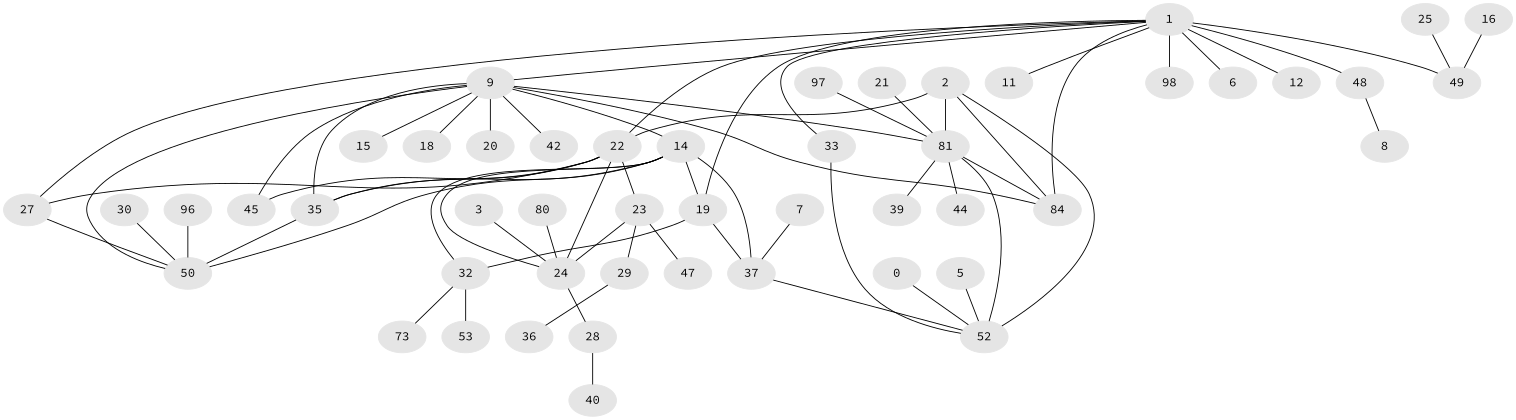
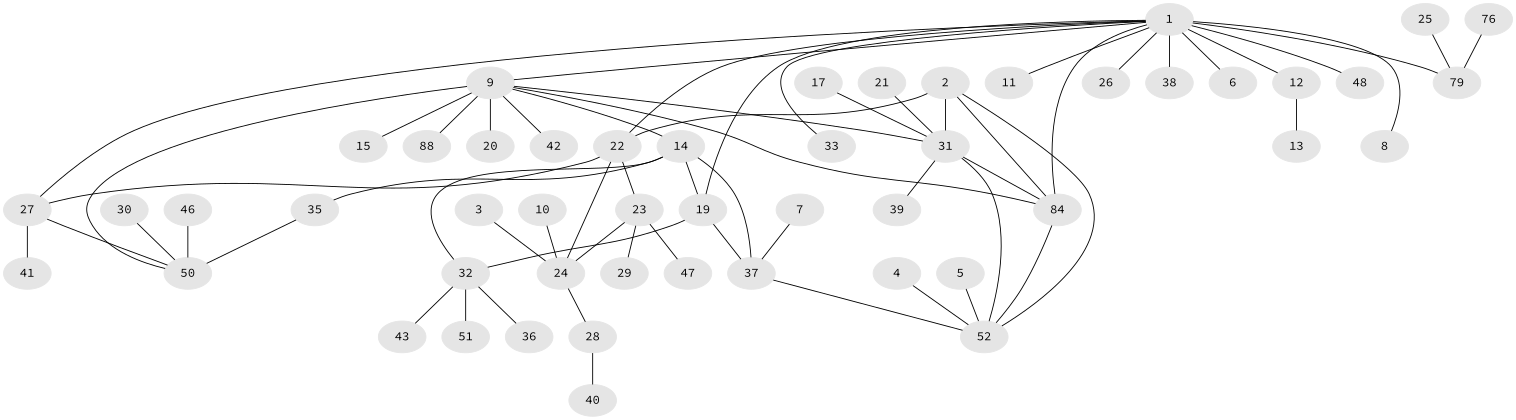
(1489, 19) -> (1489, 19)
(818, 83) -> (818, 83)
none -> (1106, 83)
(1169, 83) -> (1169, 83)
(1457, 83) -> (1457, 83)
(1372, 115) -> (1308, 35)
(341, 122) -> none
(427, 146) -> (427, 146)
(945, 146) -> (945, 146)
none -> (1296, 146)
(467, 179) -> none
(421, 196) -> none
(446, 196) -> none
(188, 210) -> (188, 210)
(251, 210) -> none
(542, 210) -> (542, 210)
(960, 210) -> none
none -> (27, 273)
(897, 273) -> (897, 273)
(857, 278) -> (1028, 277)
(581, 302) -> (497, 305)
(402, 337) -> (402, 337)
(466, 337) -> (466, 337)
